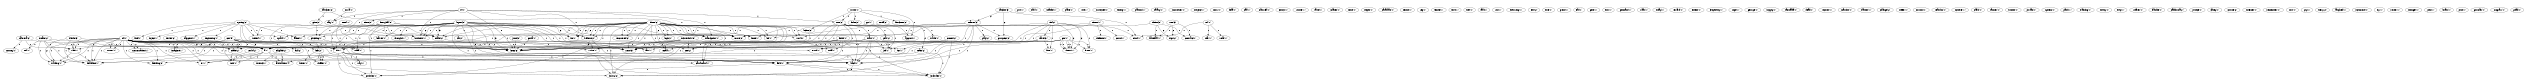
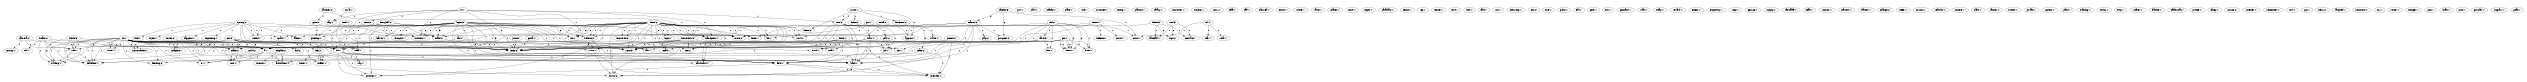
(529, 46) -> (348, 42)
